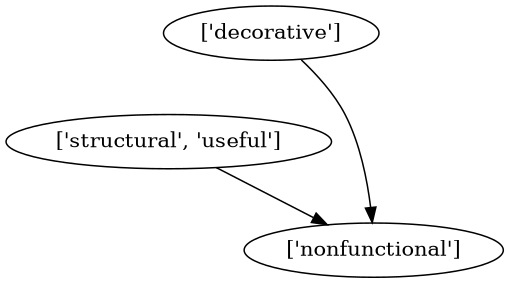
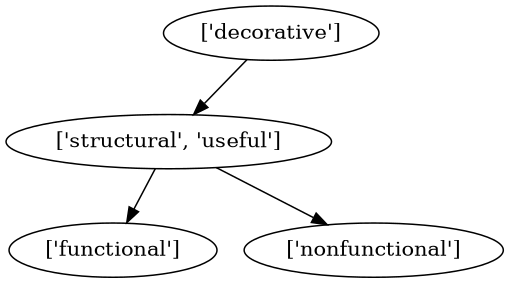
(351, 127) -> (226, 82)
none -> (113, 250)
